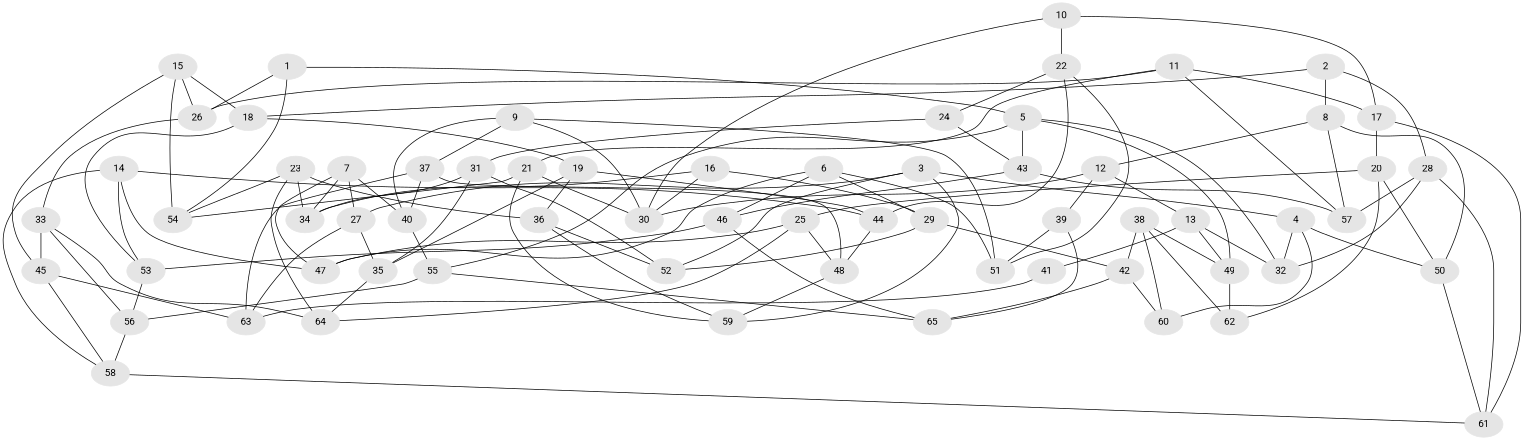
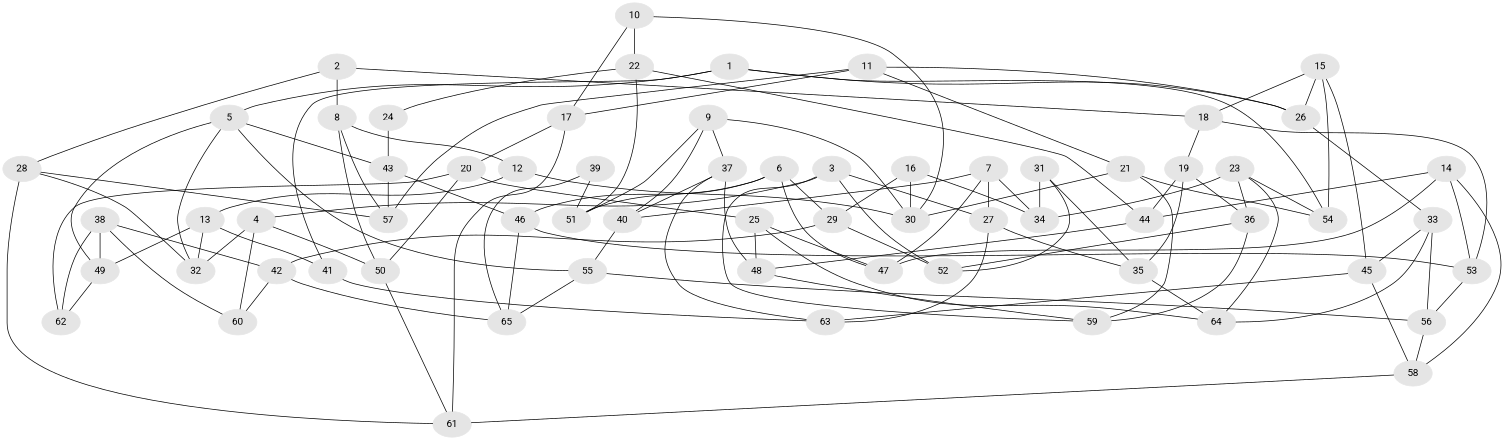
none -> (331, 97)
(696, 132) -> none
(1079, 197) -> none
